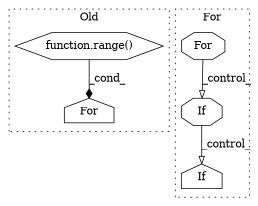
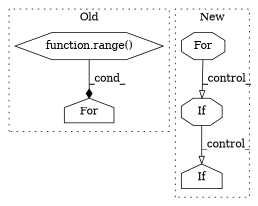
(212, 18) -> (212, 18)
